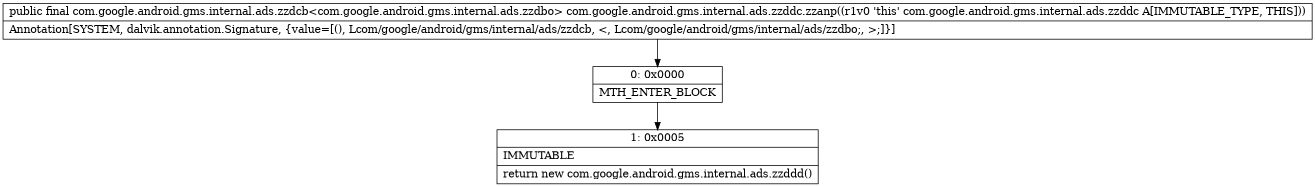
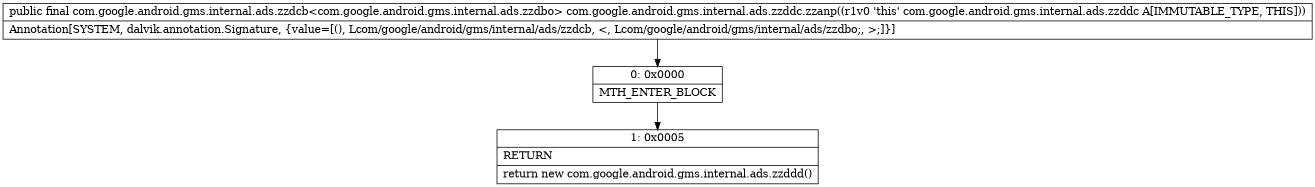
(539, 156) -> (528, 156)
